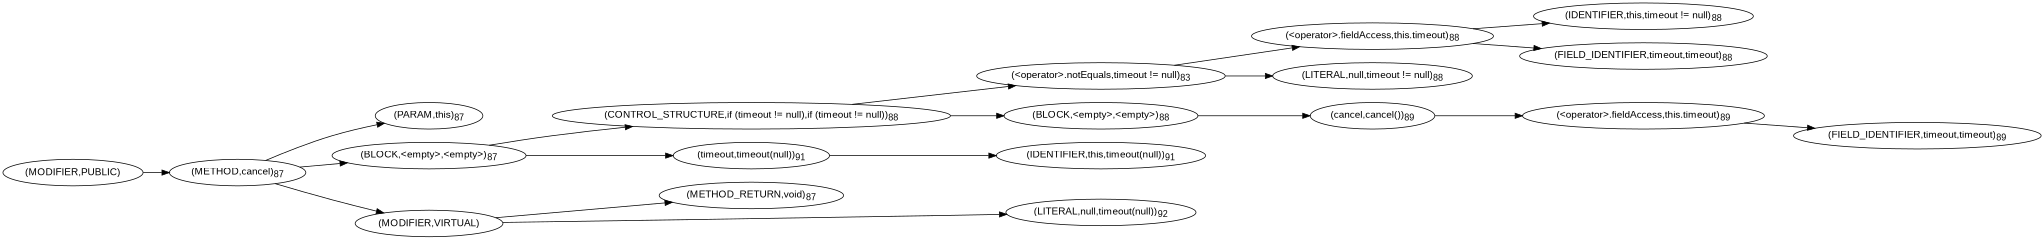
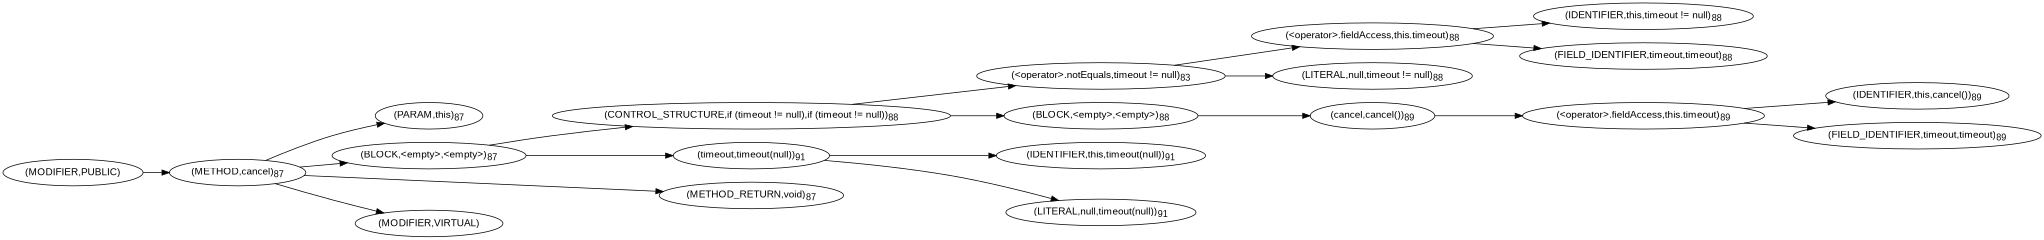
none -> (1917, 96)
(580, 210) -> (480, 183)
(1163, 211) -> (1163, 211)
(751, 219) -> (939, 174)
